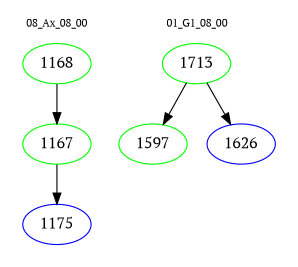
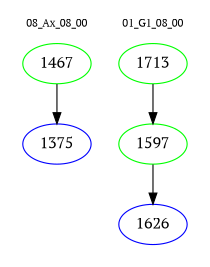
(57, 64) -> none
(216, 99) -> (153, 179)
(57, 144) -> (57, 64)
(57, 224) -> (57, 144)
